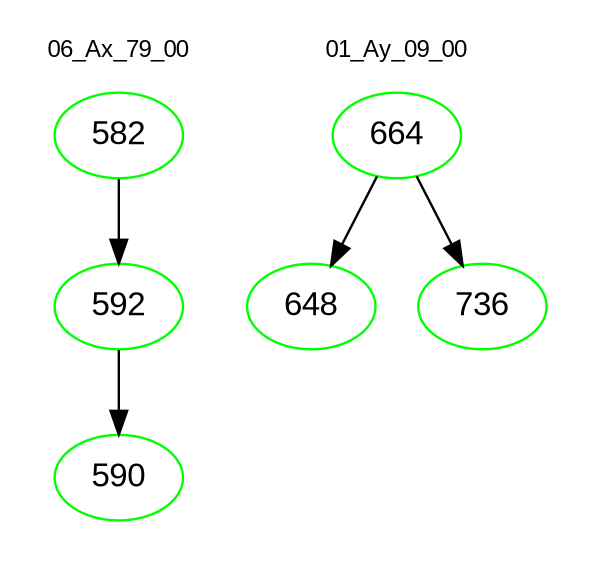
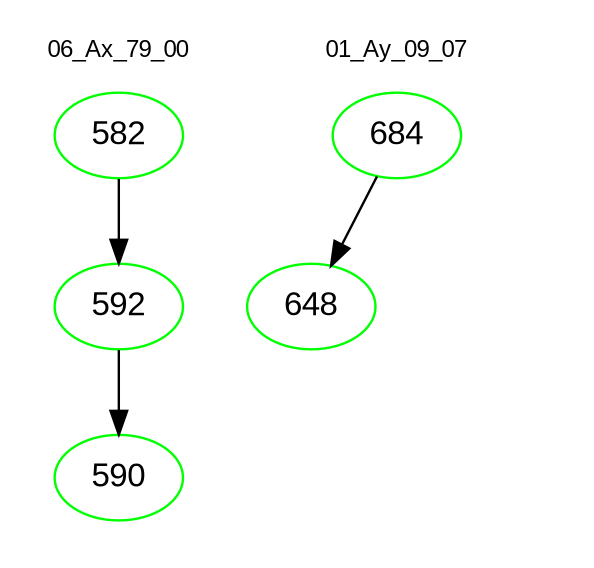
(397, 51) -> (397, 51)
(397, 135) -> (397, 135)
(482, 307) -> none
